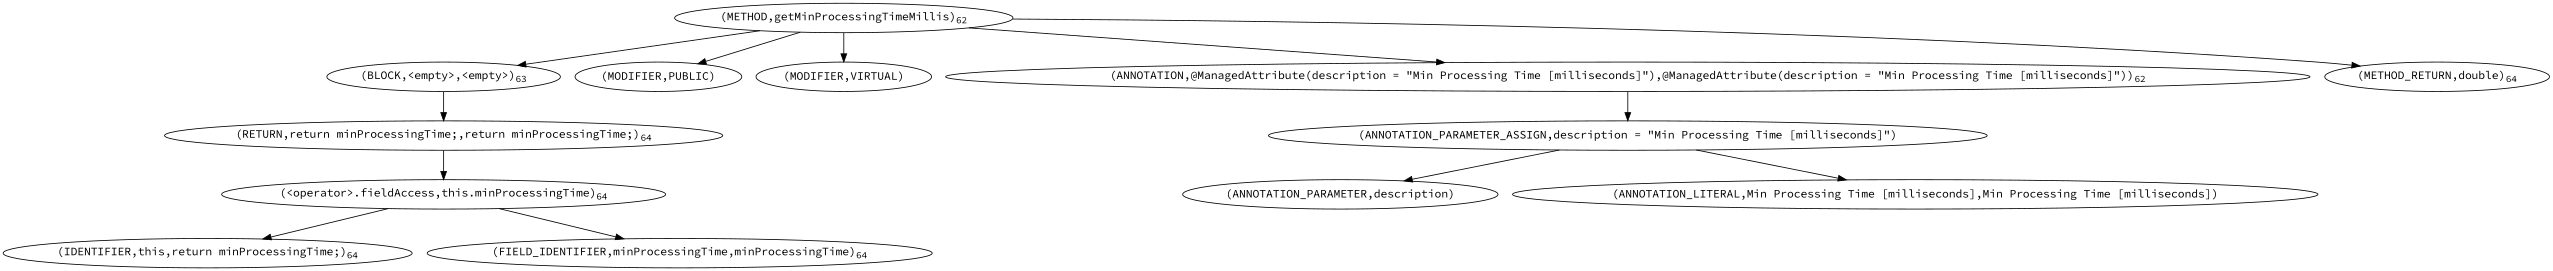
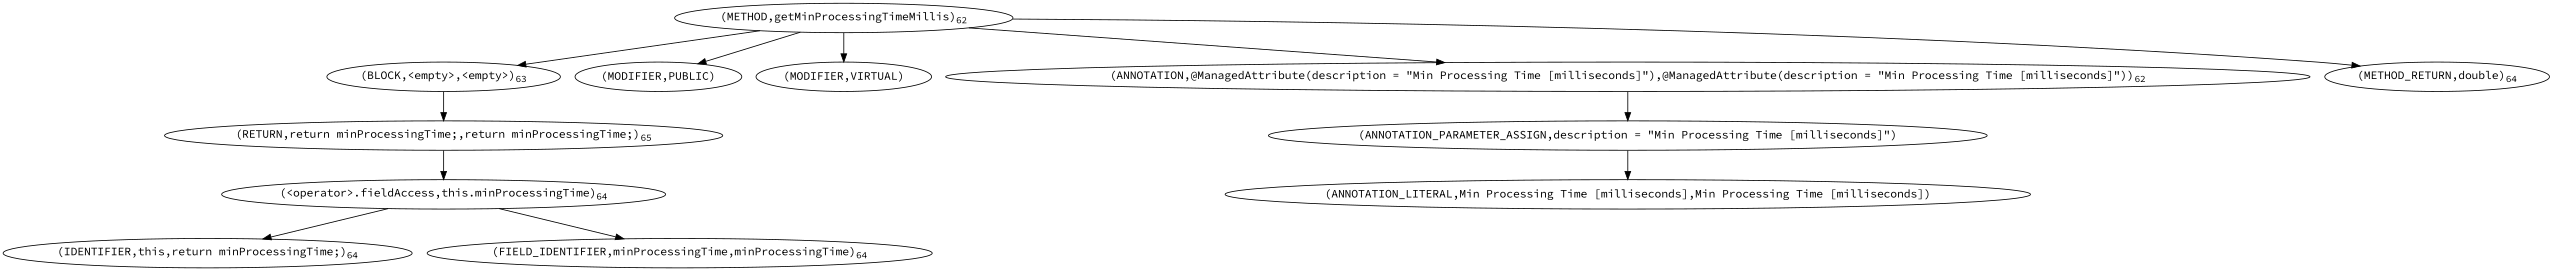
(646, 134) -> (646, 134)
(1340, 194) -> none
